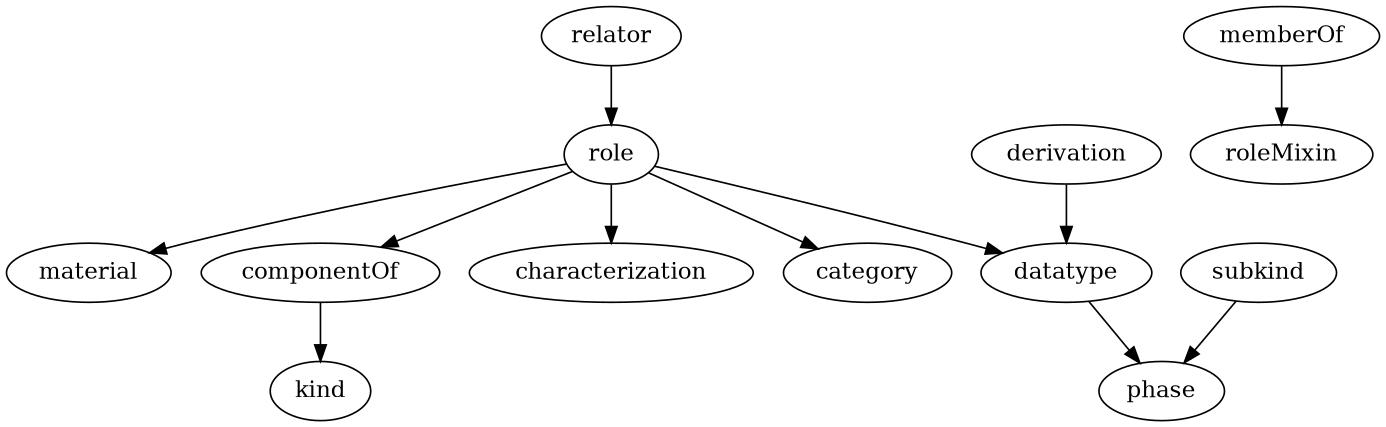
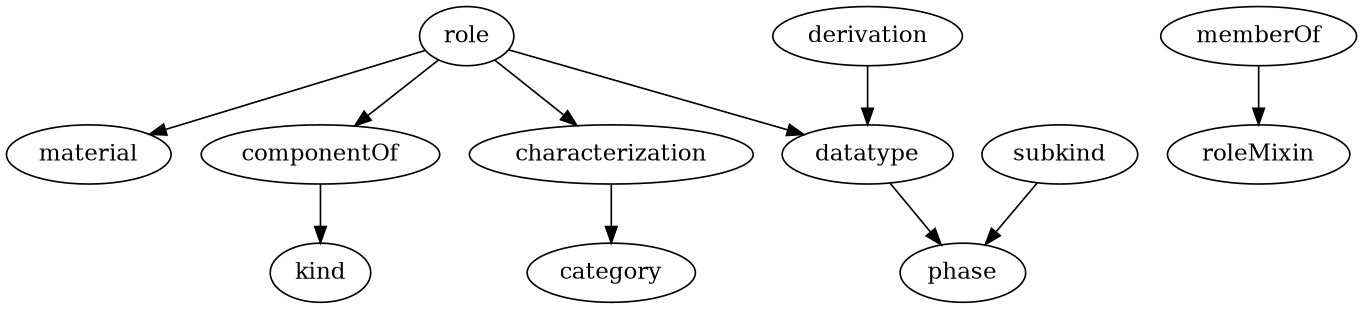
(611, 36) -> none
(726, 207) -> (611, 206)
